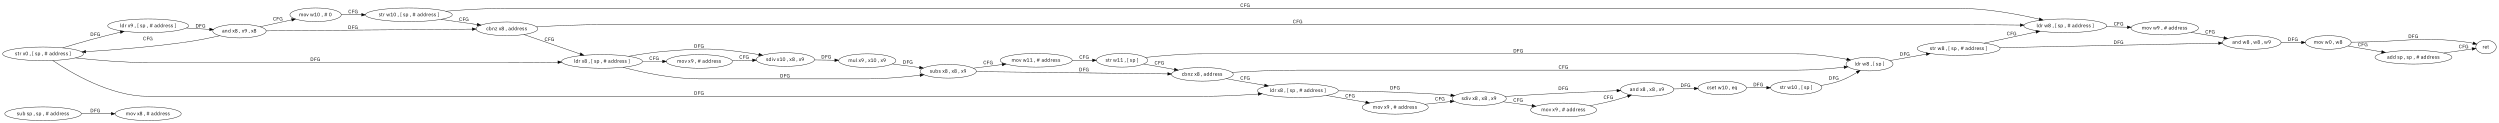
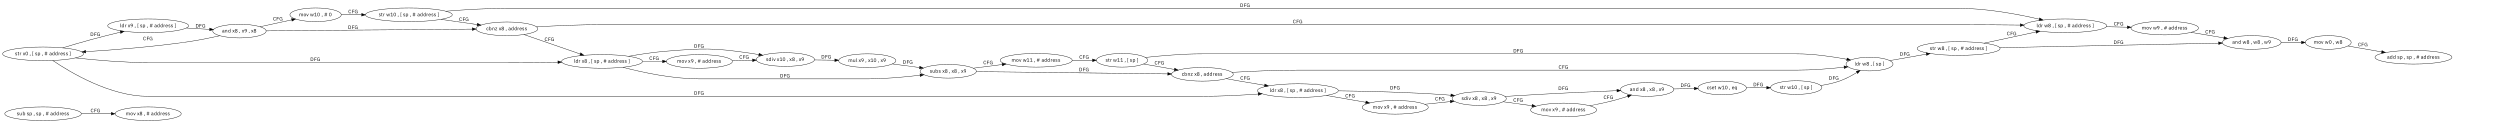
(1245, 5) -> (1245, 5)
(2486, 47) -> none
(96, 111) -> (96, 111)
